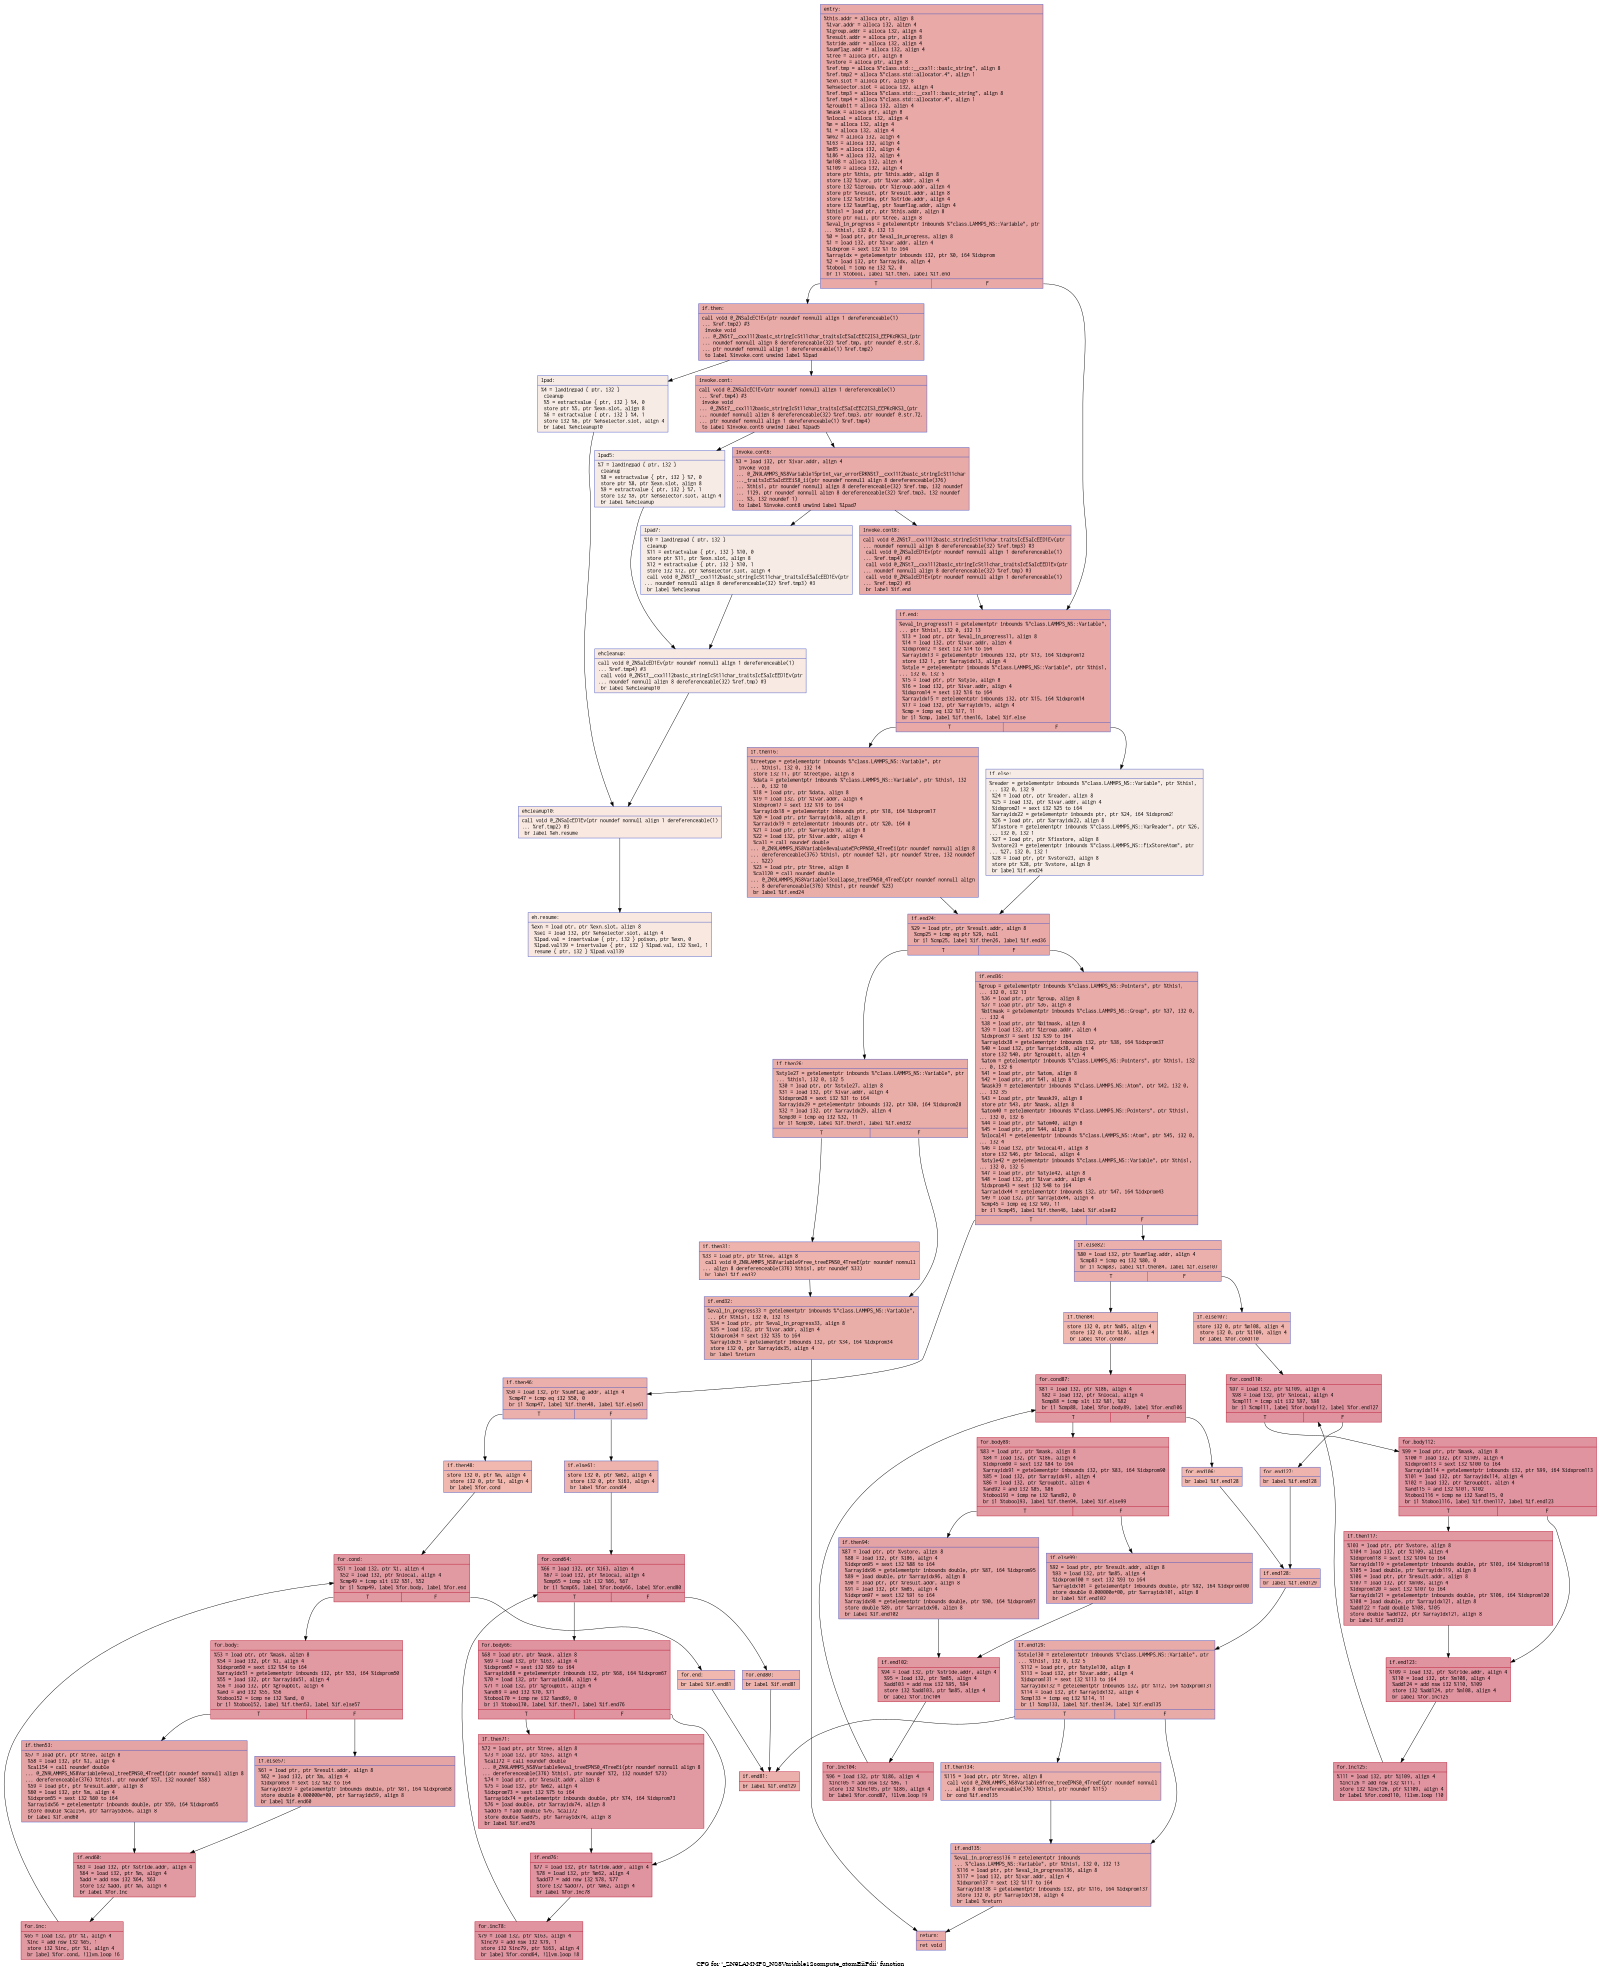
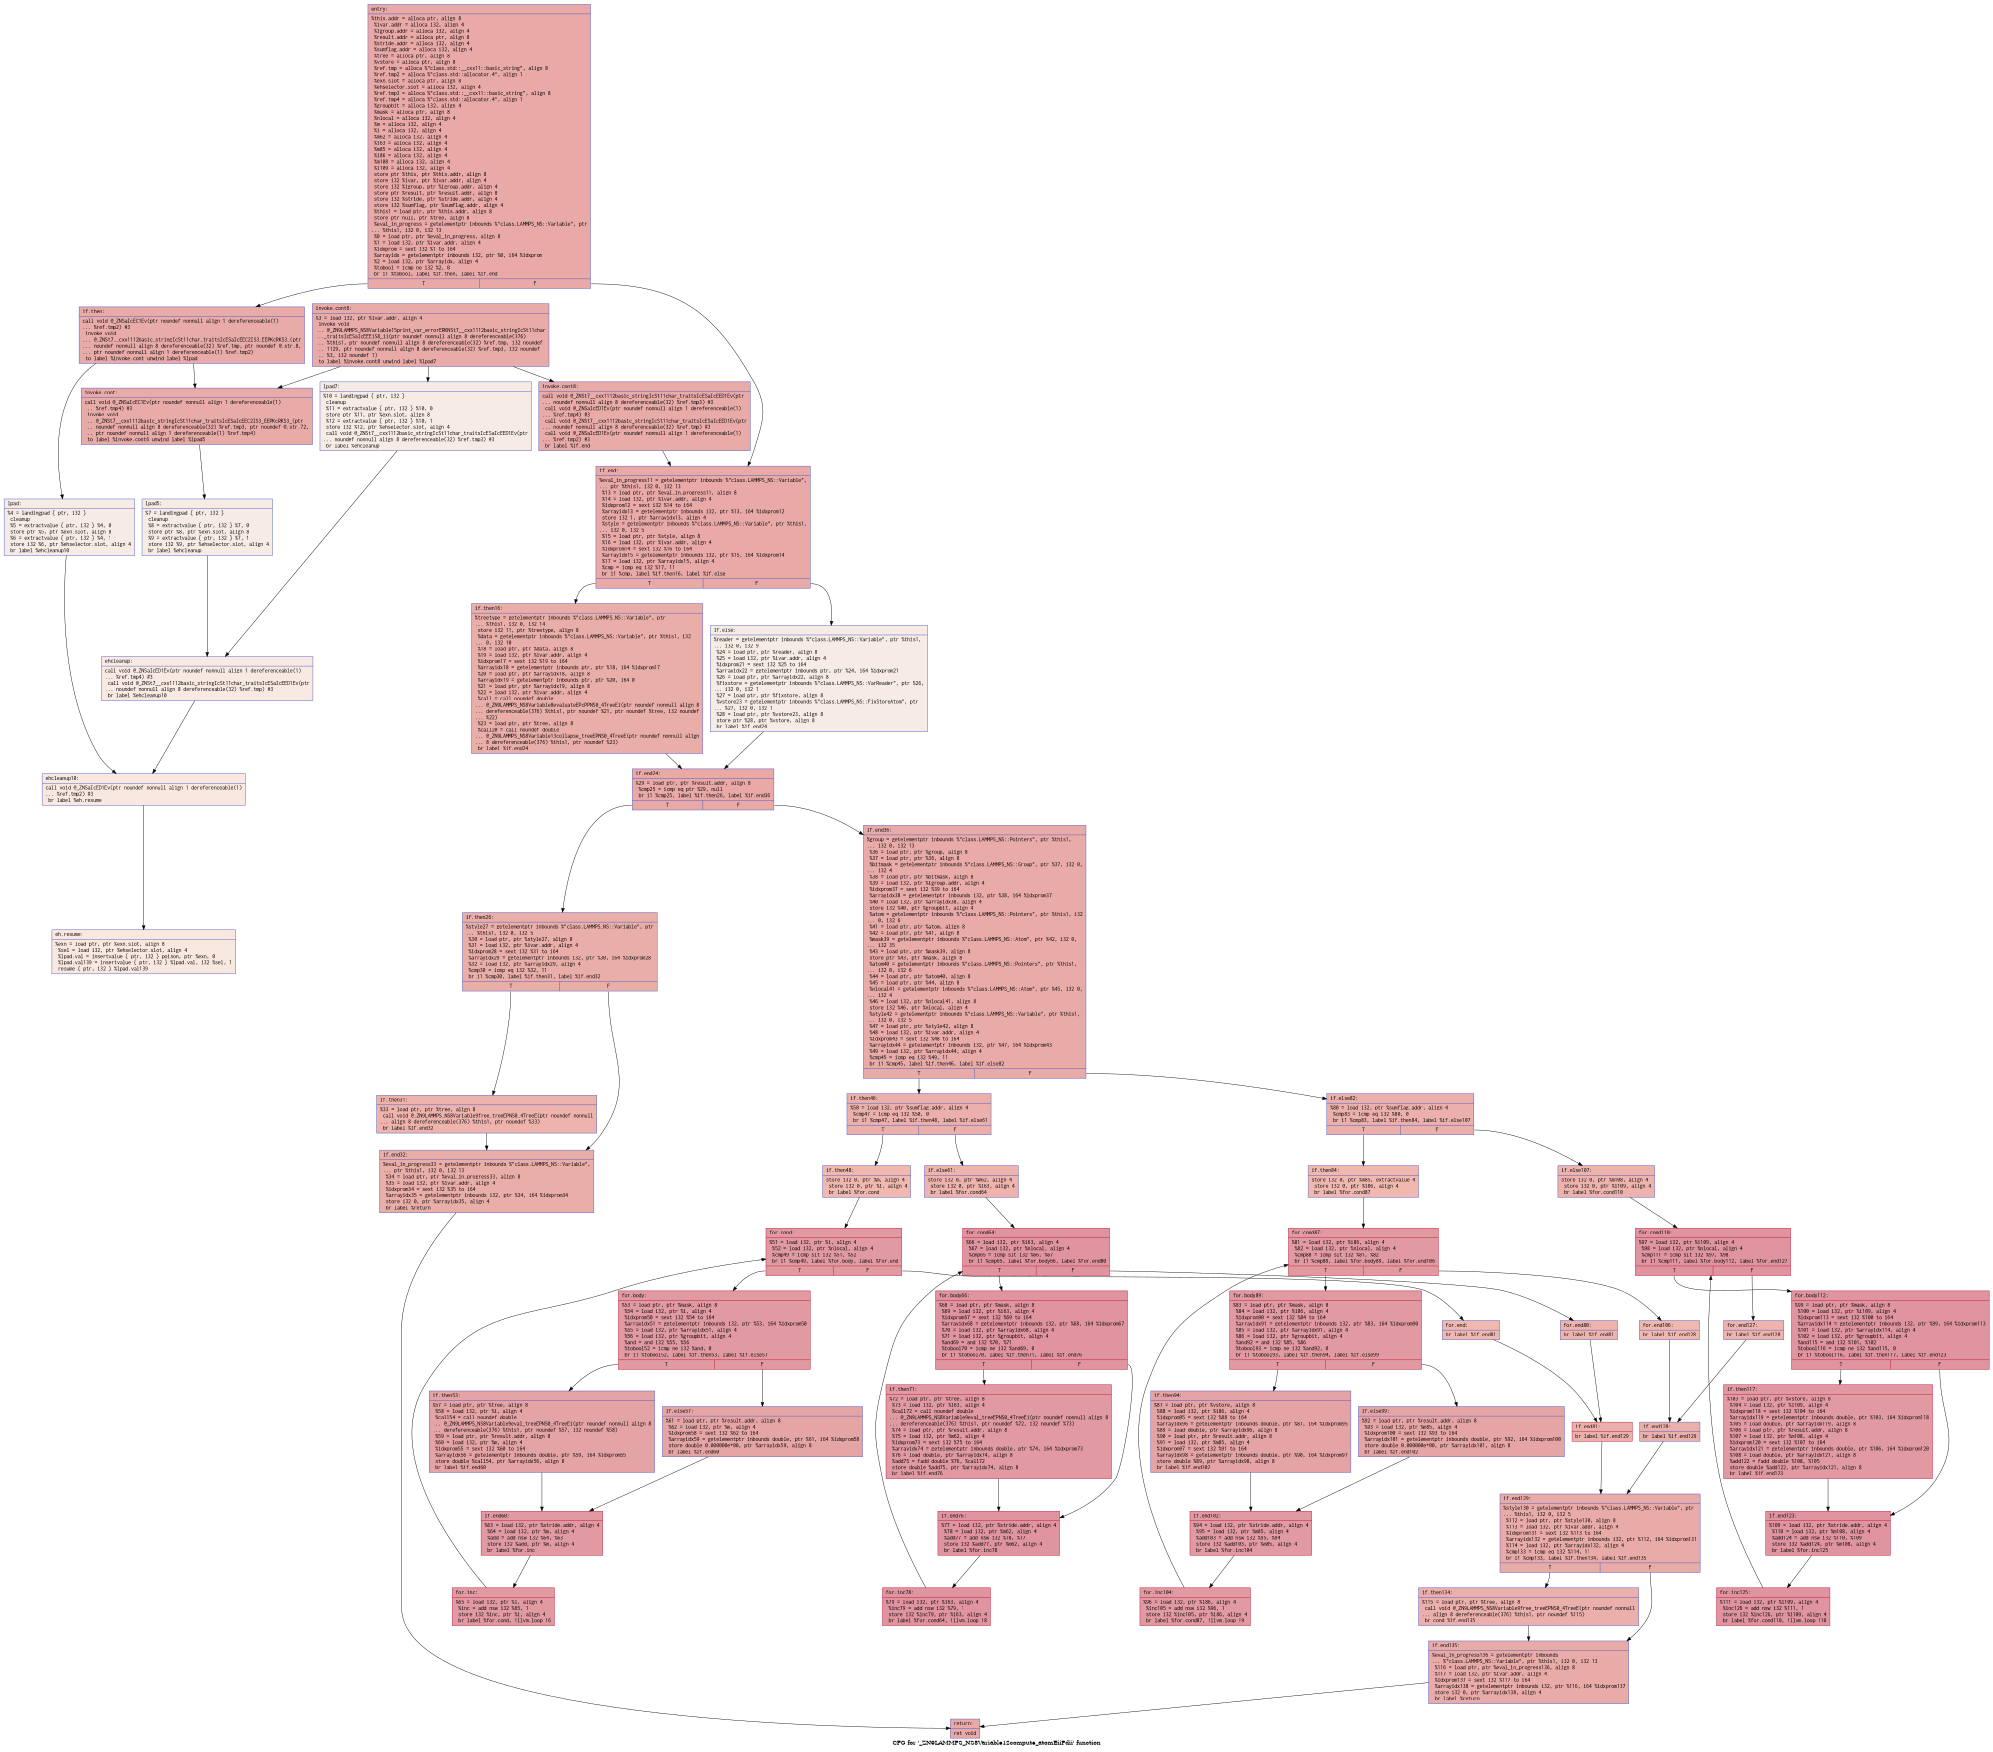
(829, 438) -> (311, 377)
(1109, 1326) -> (1363, 1180)
(890, 1719) -> (1601, 1466)
